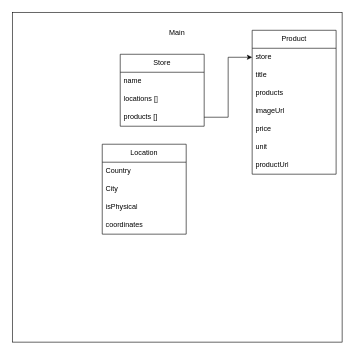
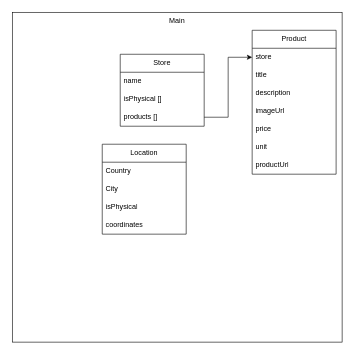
(177, 33) -> (177, 21)
(272, 93) -> (276, 93)
(145, 99) -> (146, 99)
